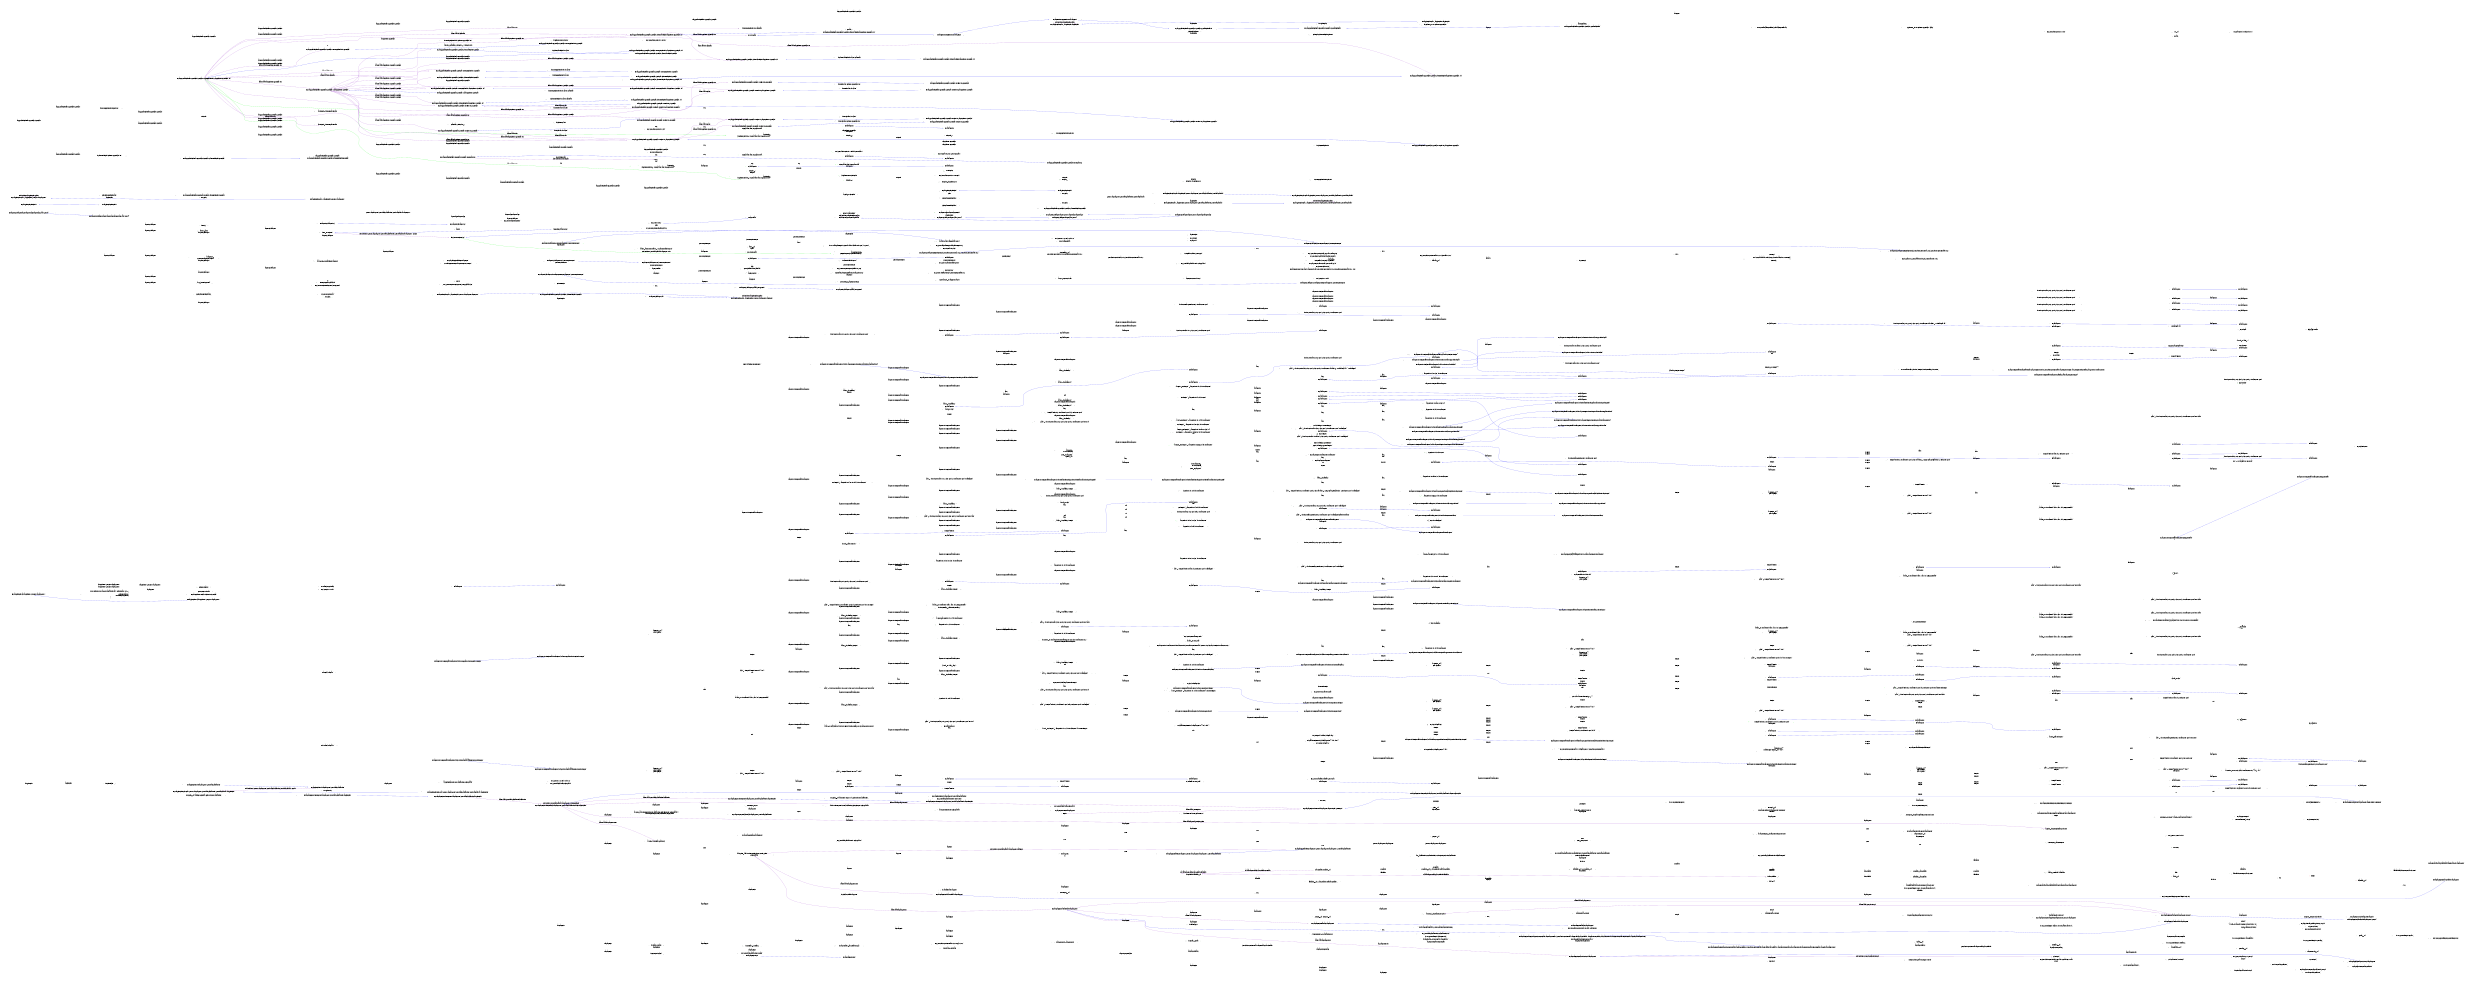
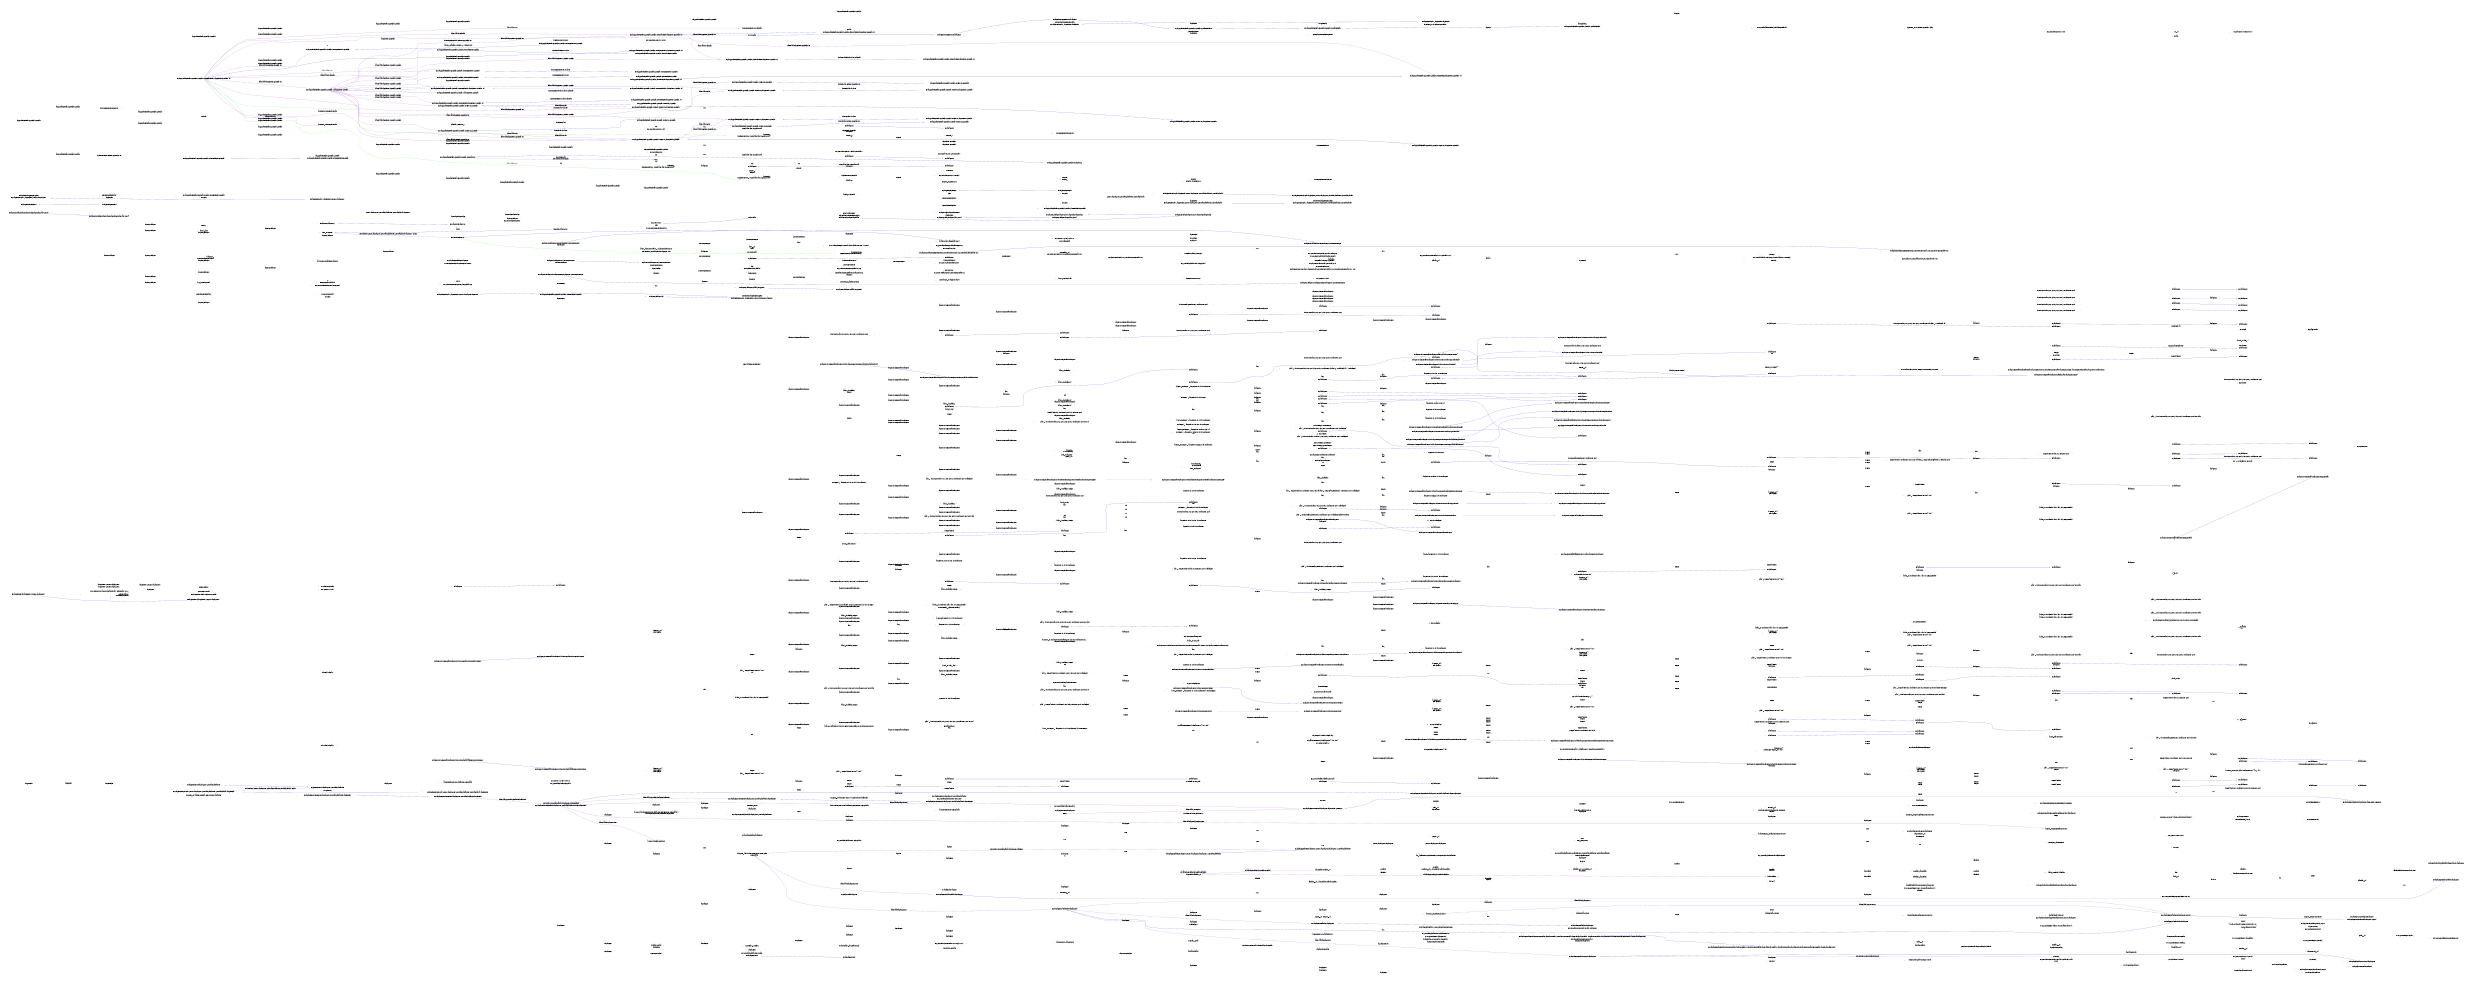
(900, 261) -> (901, 263)
none -> (1582, 368)
